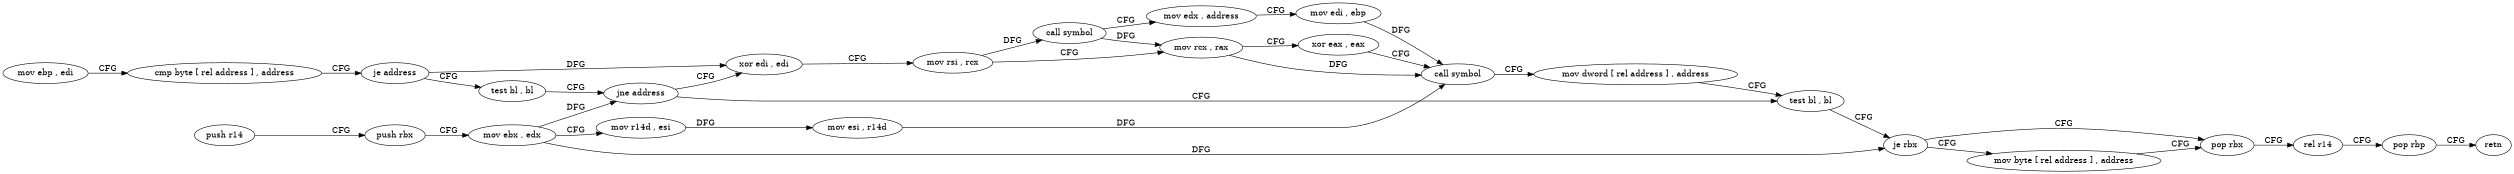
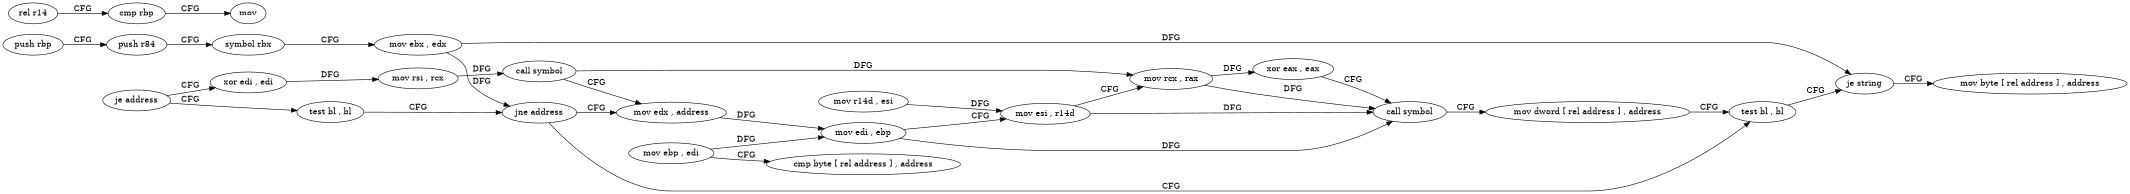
(1276, 11) -> (746, 115)
(1276, 42) -> (1233, 69)
none -> (33, 45)
(858, 59) -> (330, 75)
(1075, 59) -> (1106, 97)
(576, 65) -> (190, 86)
(338, 73) -> none
(706, 84) -> (594, 113)
none -> (952, 125)
(225, 135) -> (137, 45)
(395, 135) -> (248, 45)
(576, 135) -> none
none -> (764, 143)
(1906, 145) -> (1865, 84)
(2227, 145) -> none
(2409, 145) -> (137, 13)
(2494, 145) -> (248, 13)
